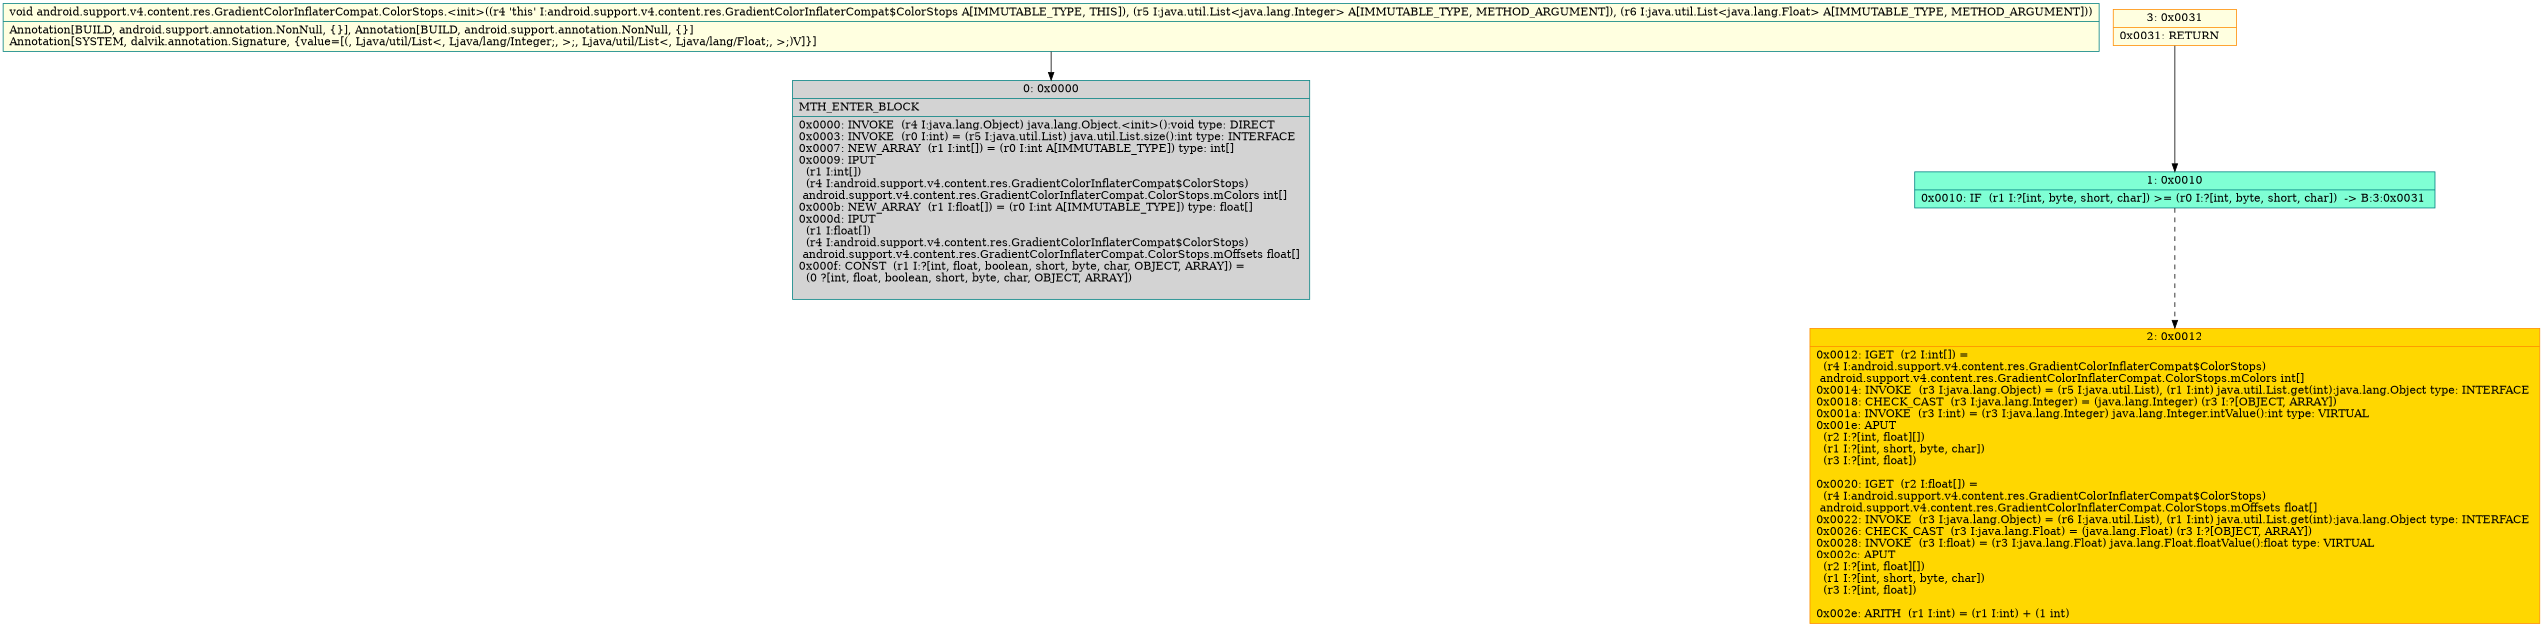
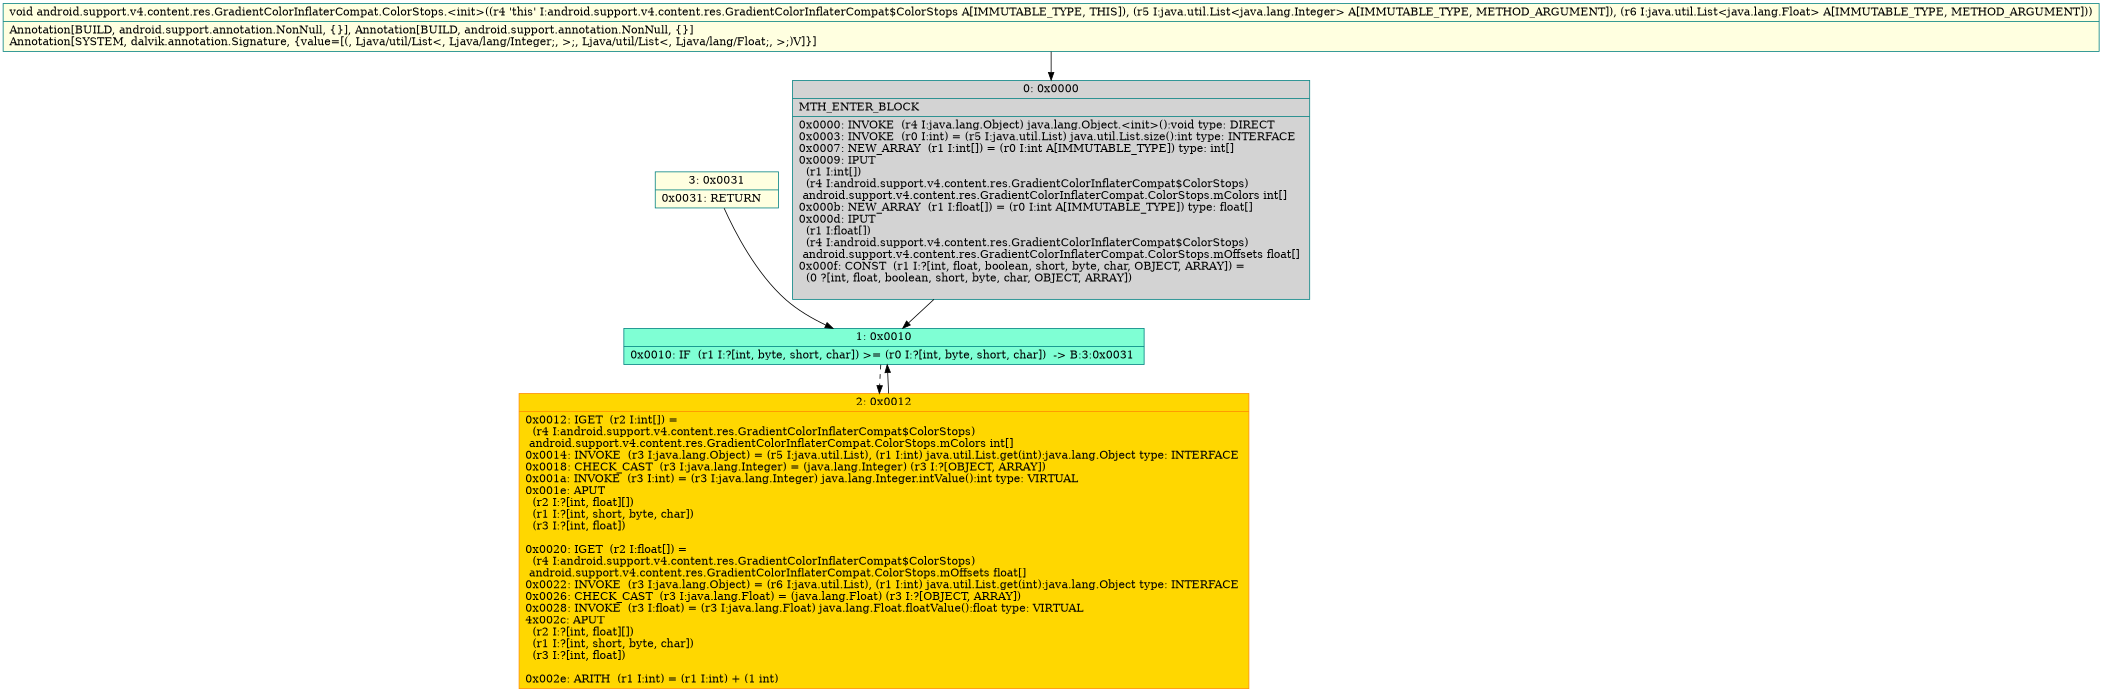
(2175, 27) -> (717, 190)
none -> (921, 311)
none -> (888, 383)
(1859, 555) -> (569, 620)
